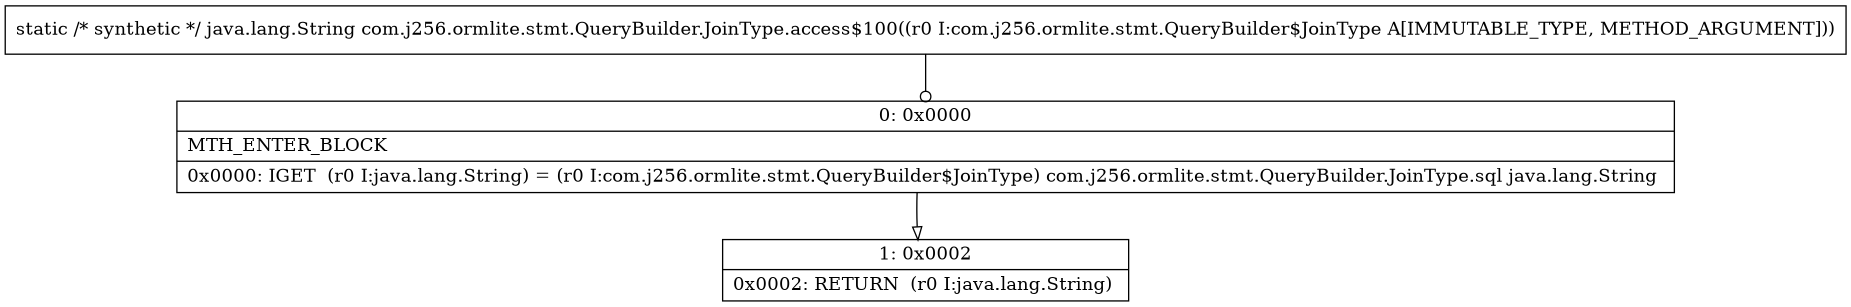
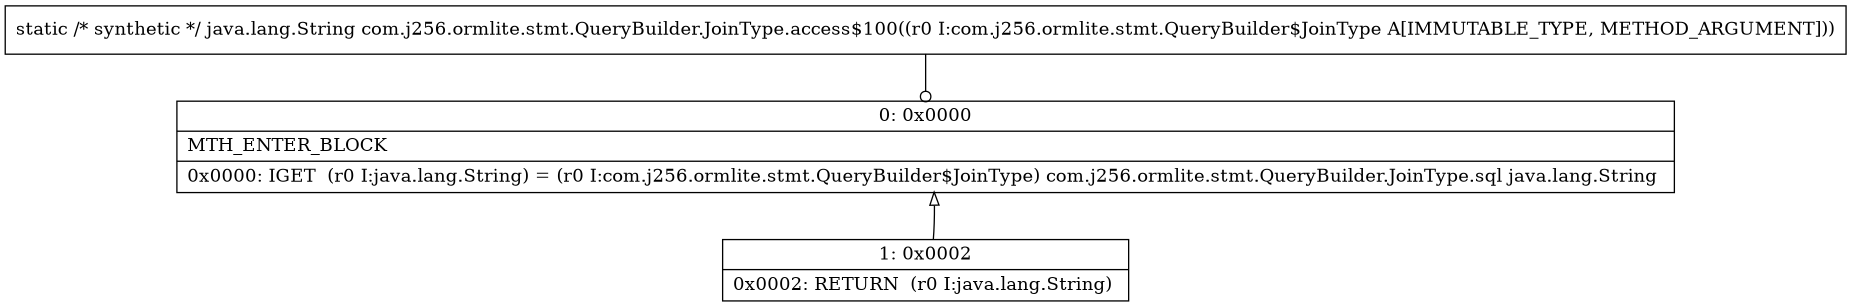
(917, 209) -> (934, 223)
